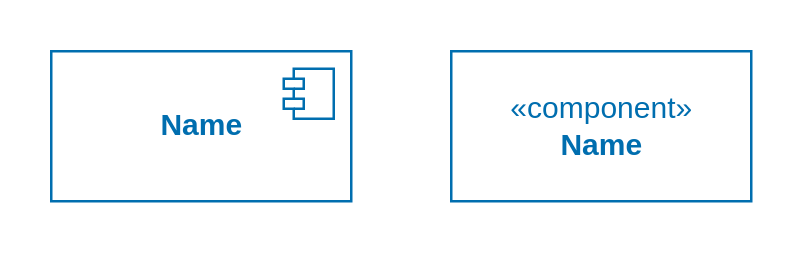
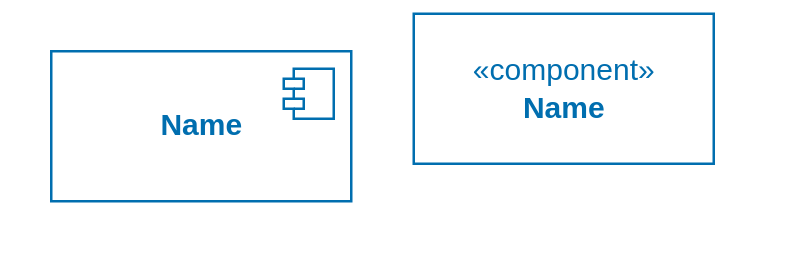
(601, 126) -> (564, 89)
